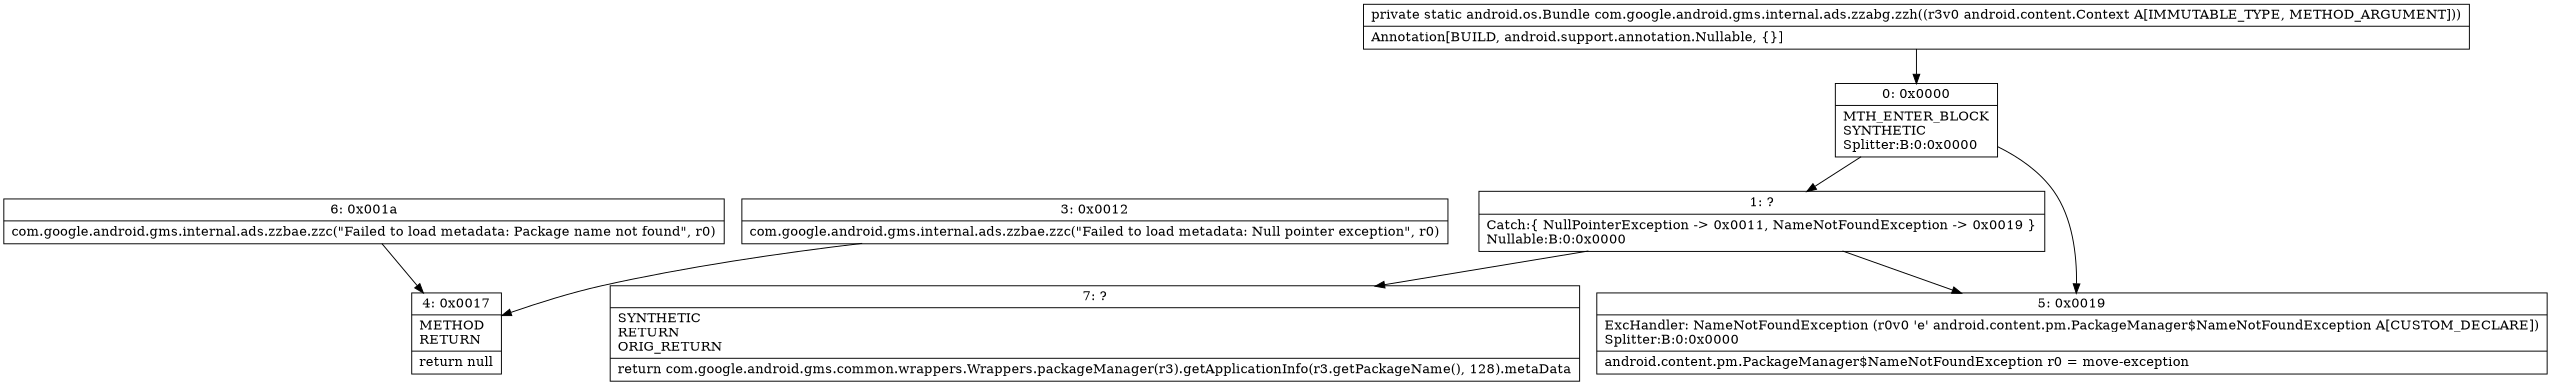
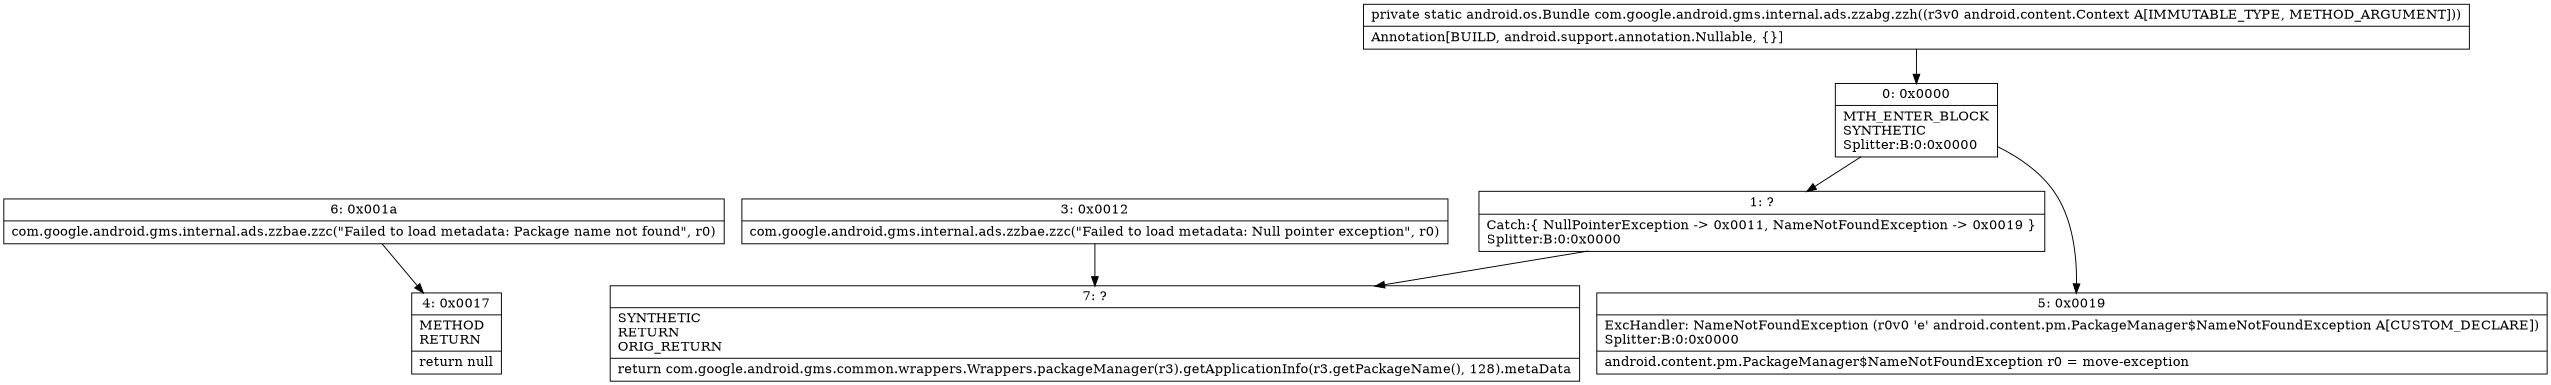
(1557, 239) -> (1554, 239)
(685, 269) -> (1095, 260)
(1897, 271) -> none
